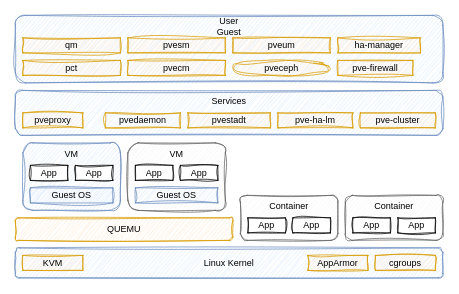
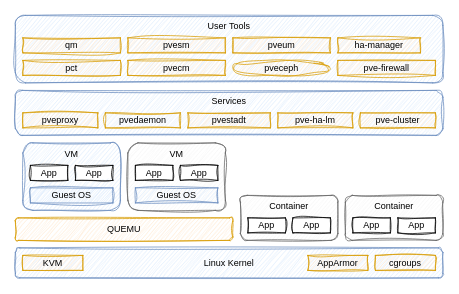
(229, 27) -> (229, 27)
(375, 68) -> (387, 68)
(53, 120) -> (60, 120)
